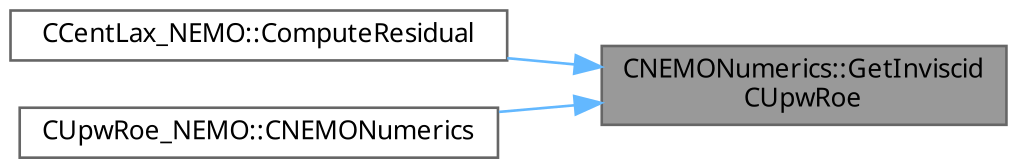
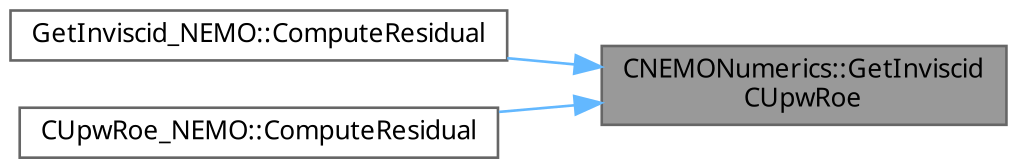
(259, 35) -> (259, 35)
(259, 133) -> (259, 133)
